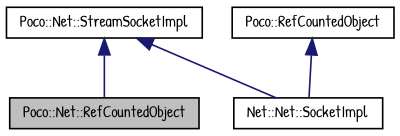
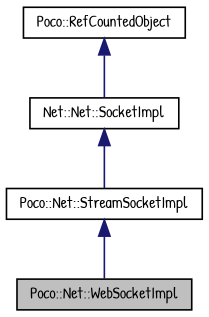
(214, 71) -> (104, 167)
(104, 113) -> (104, 294)
